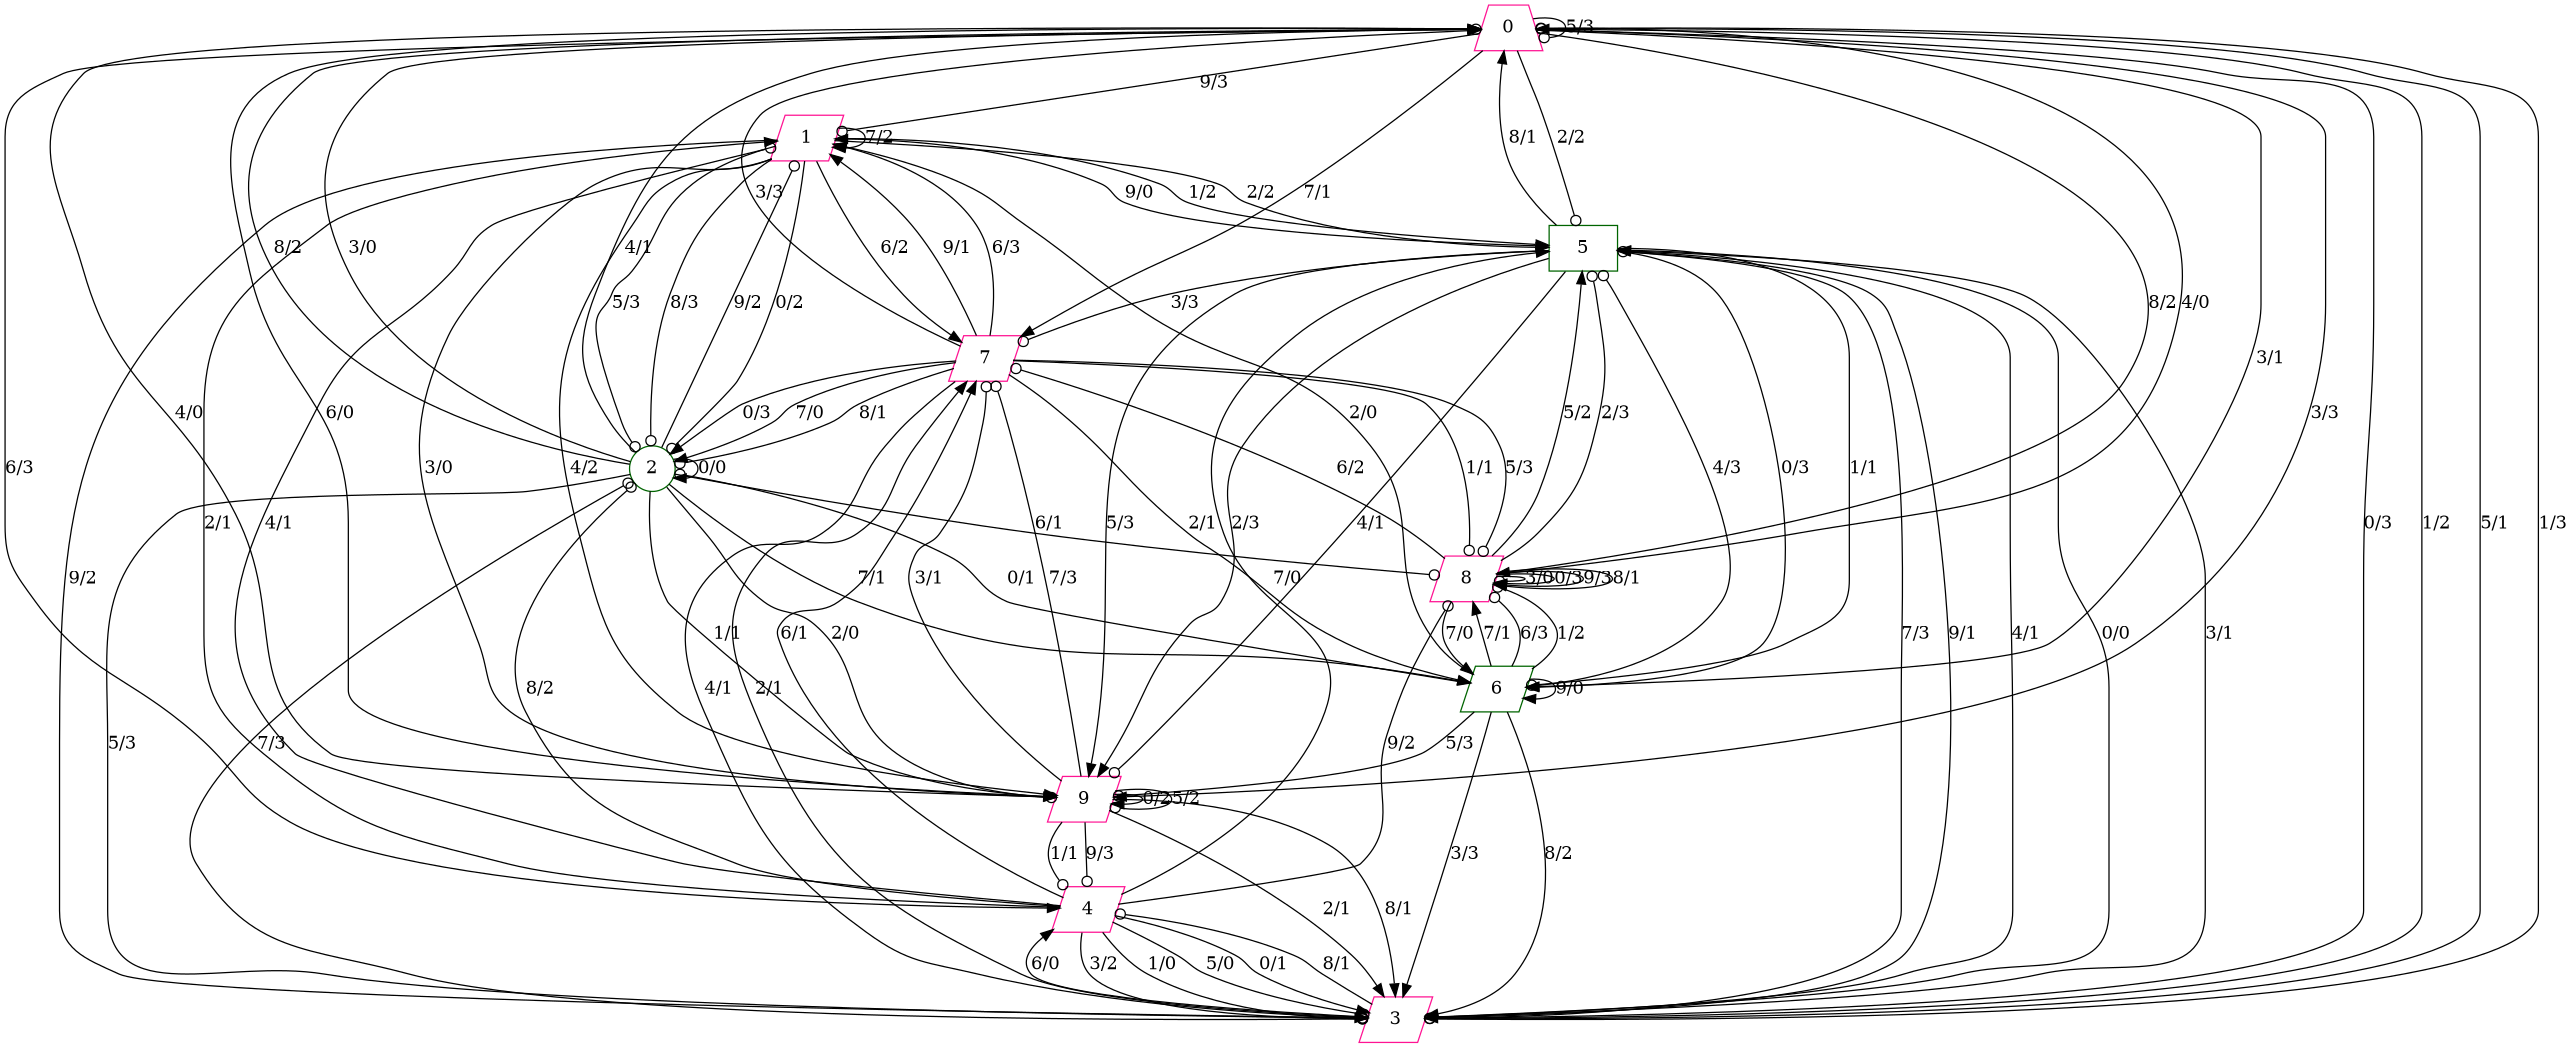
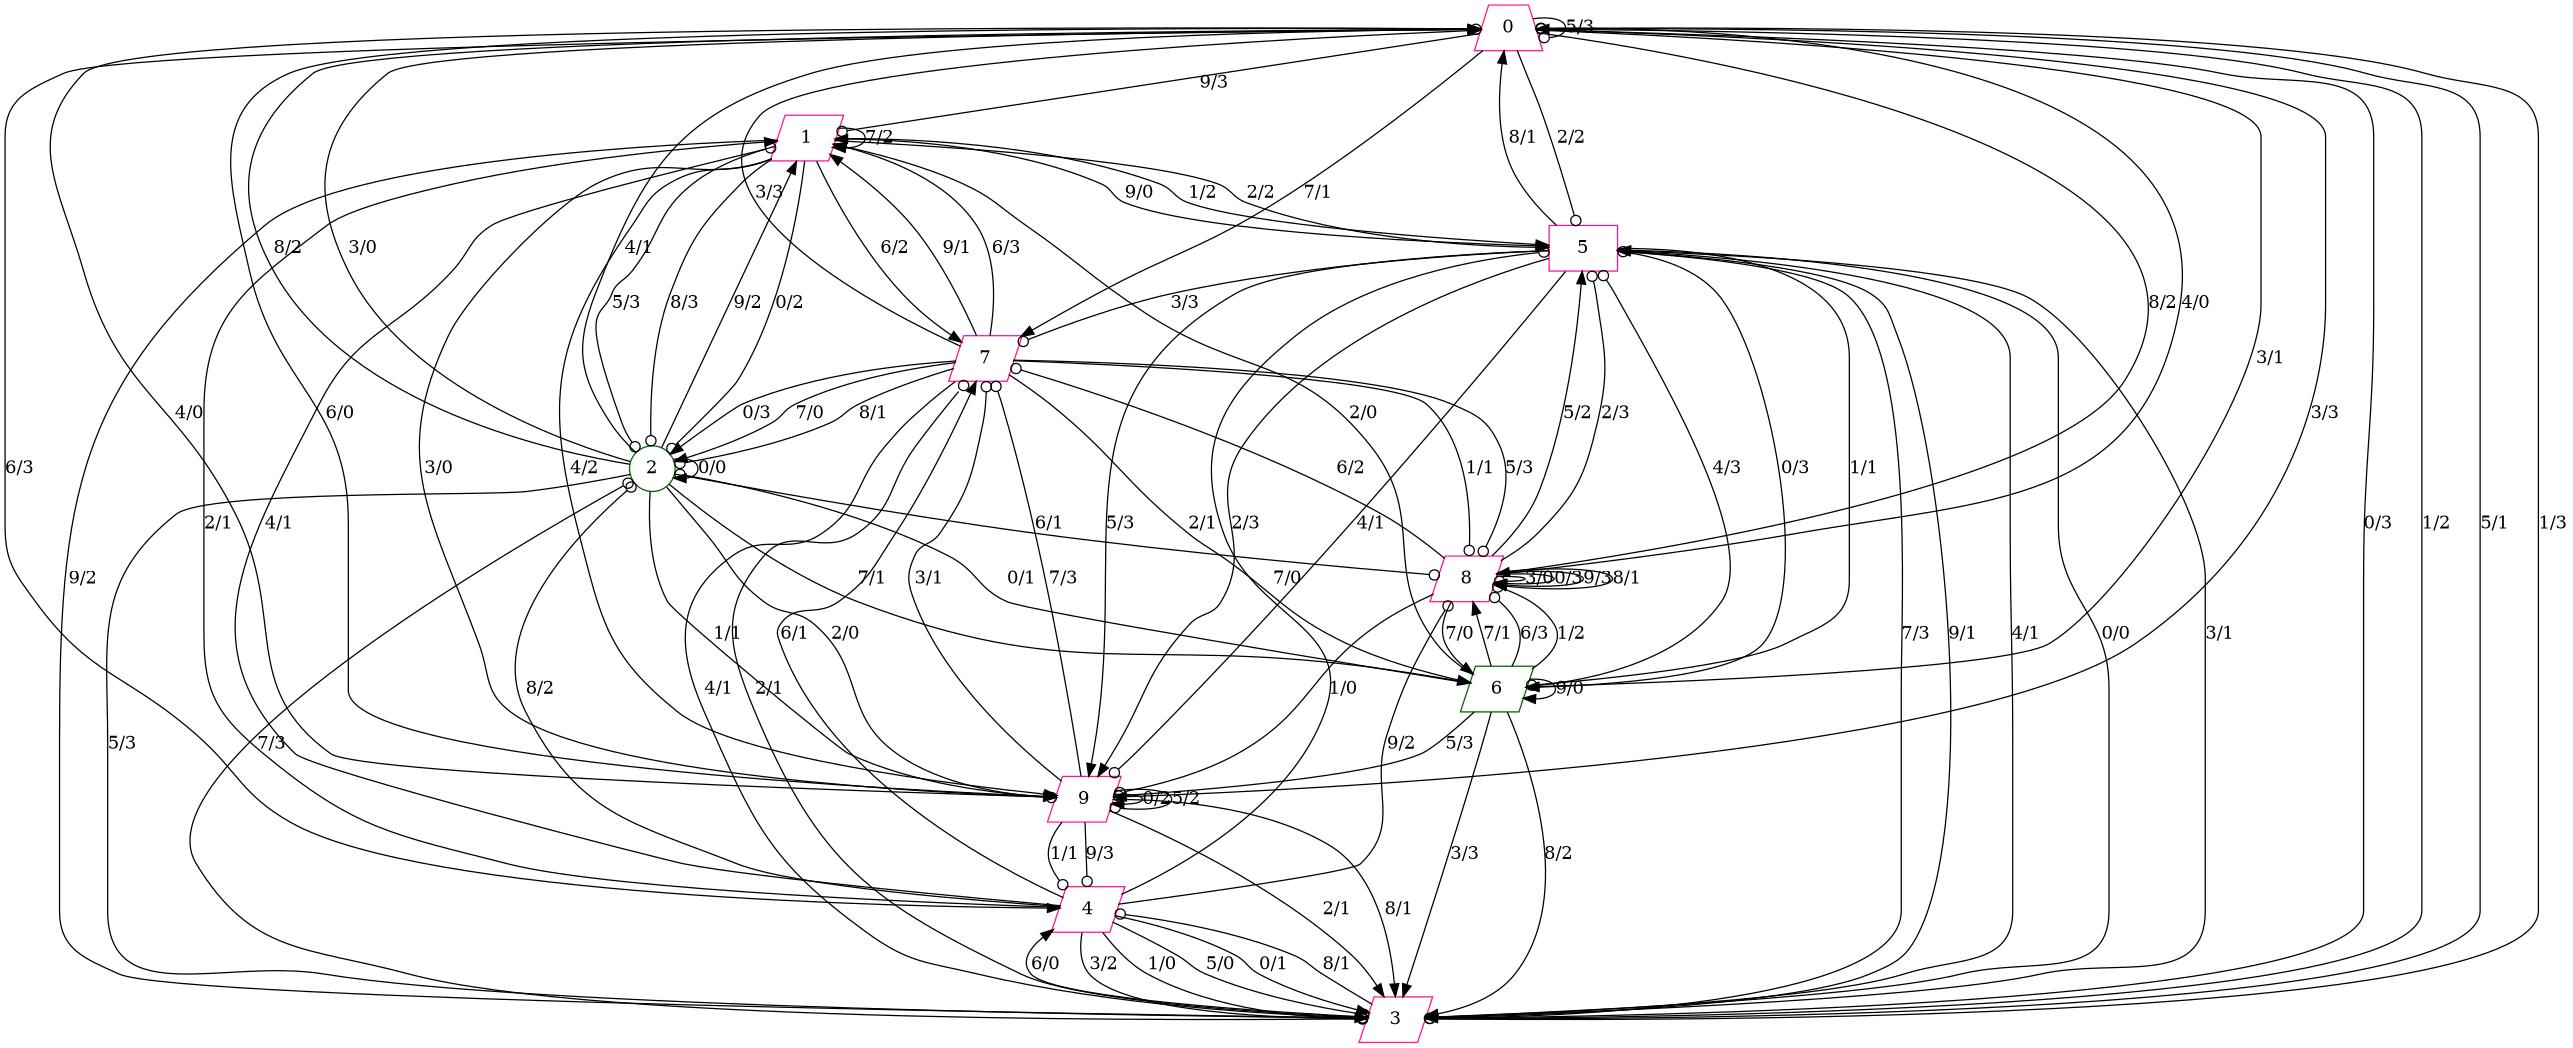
(1583, 248) -> (1583, 248)
(727, 309) -> (727, 309)
(1218, 514) -> (1218, 514)
none -> (1291, 712)
(826, 840) -> (826, 840)
